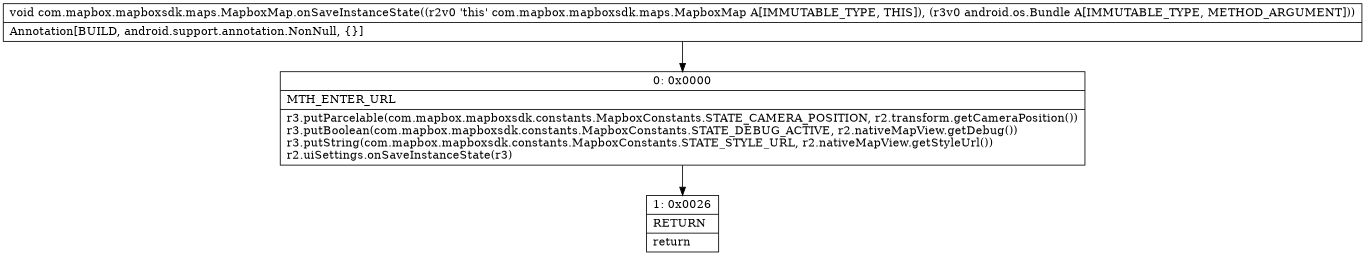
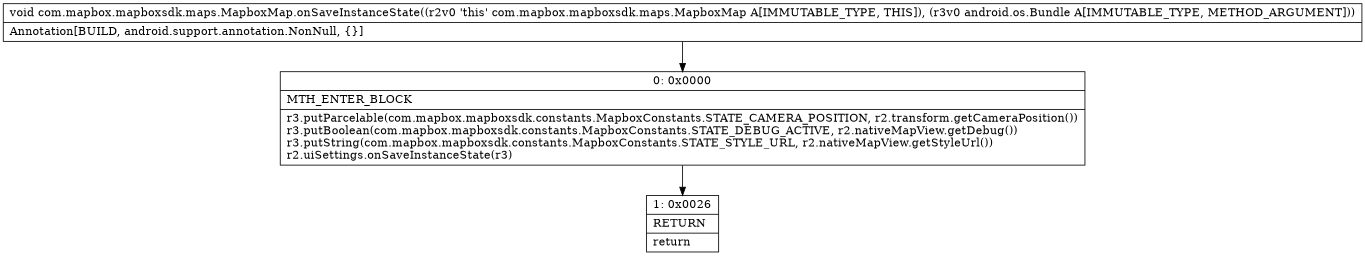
(341, 100) -> (350, 100)
